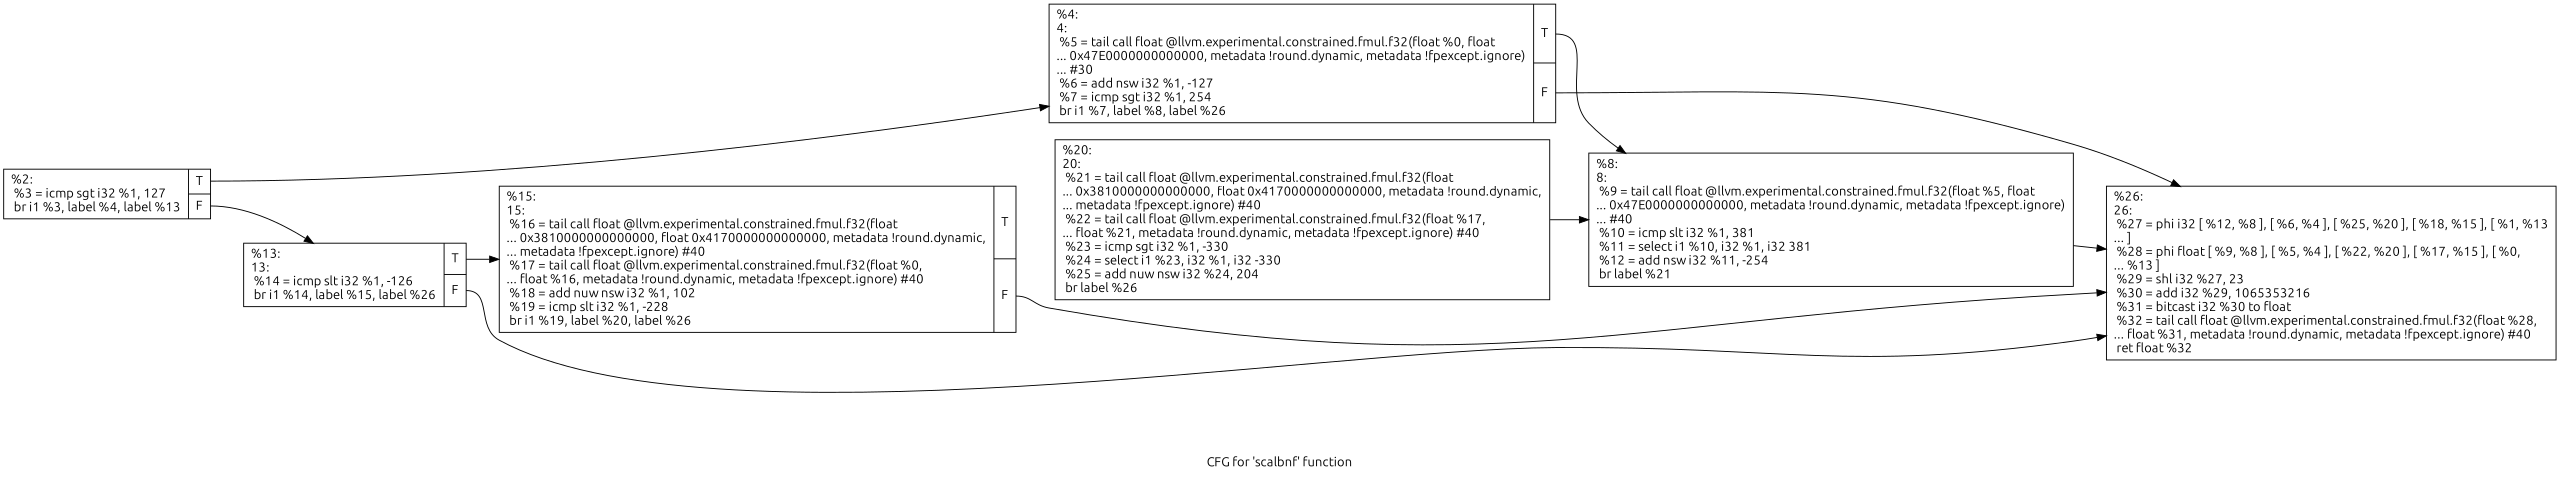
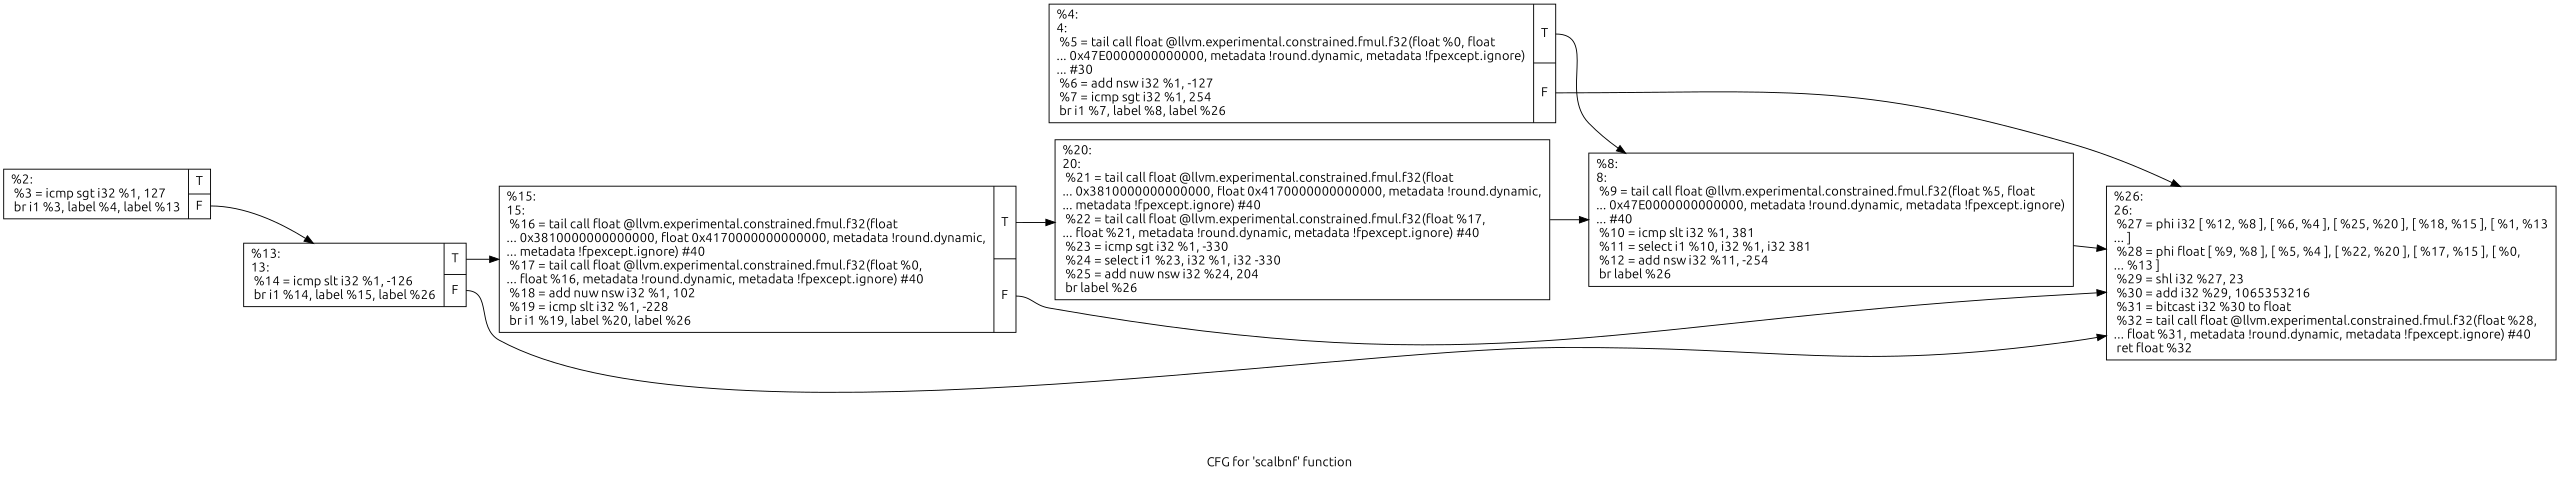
(627, 159) -> none
none -> (1031, 222)
(1634, 274) -> (1634, 274)
